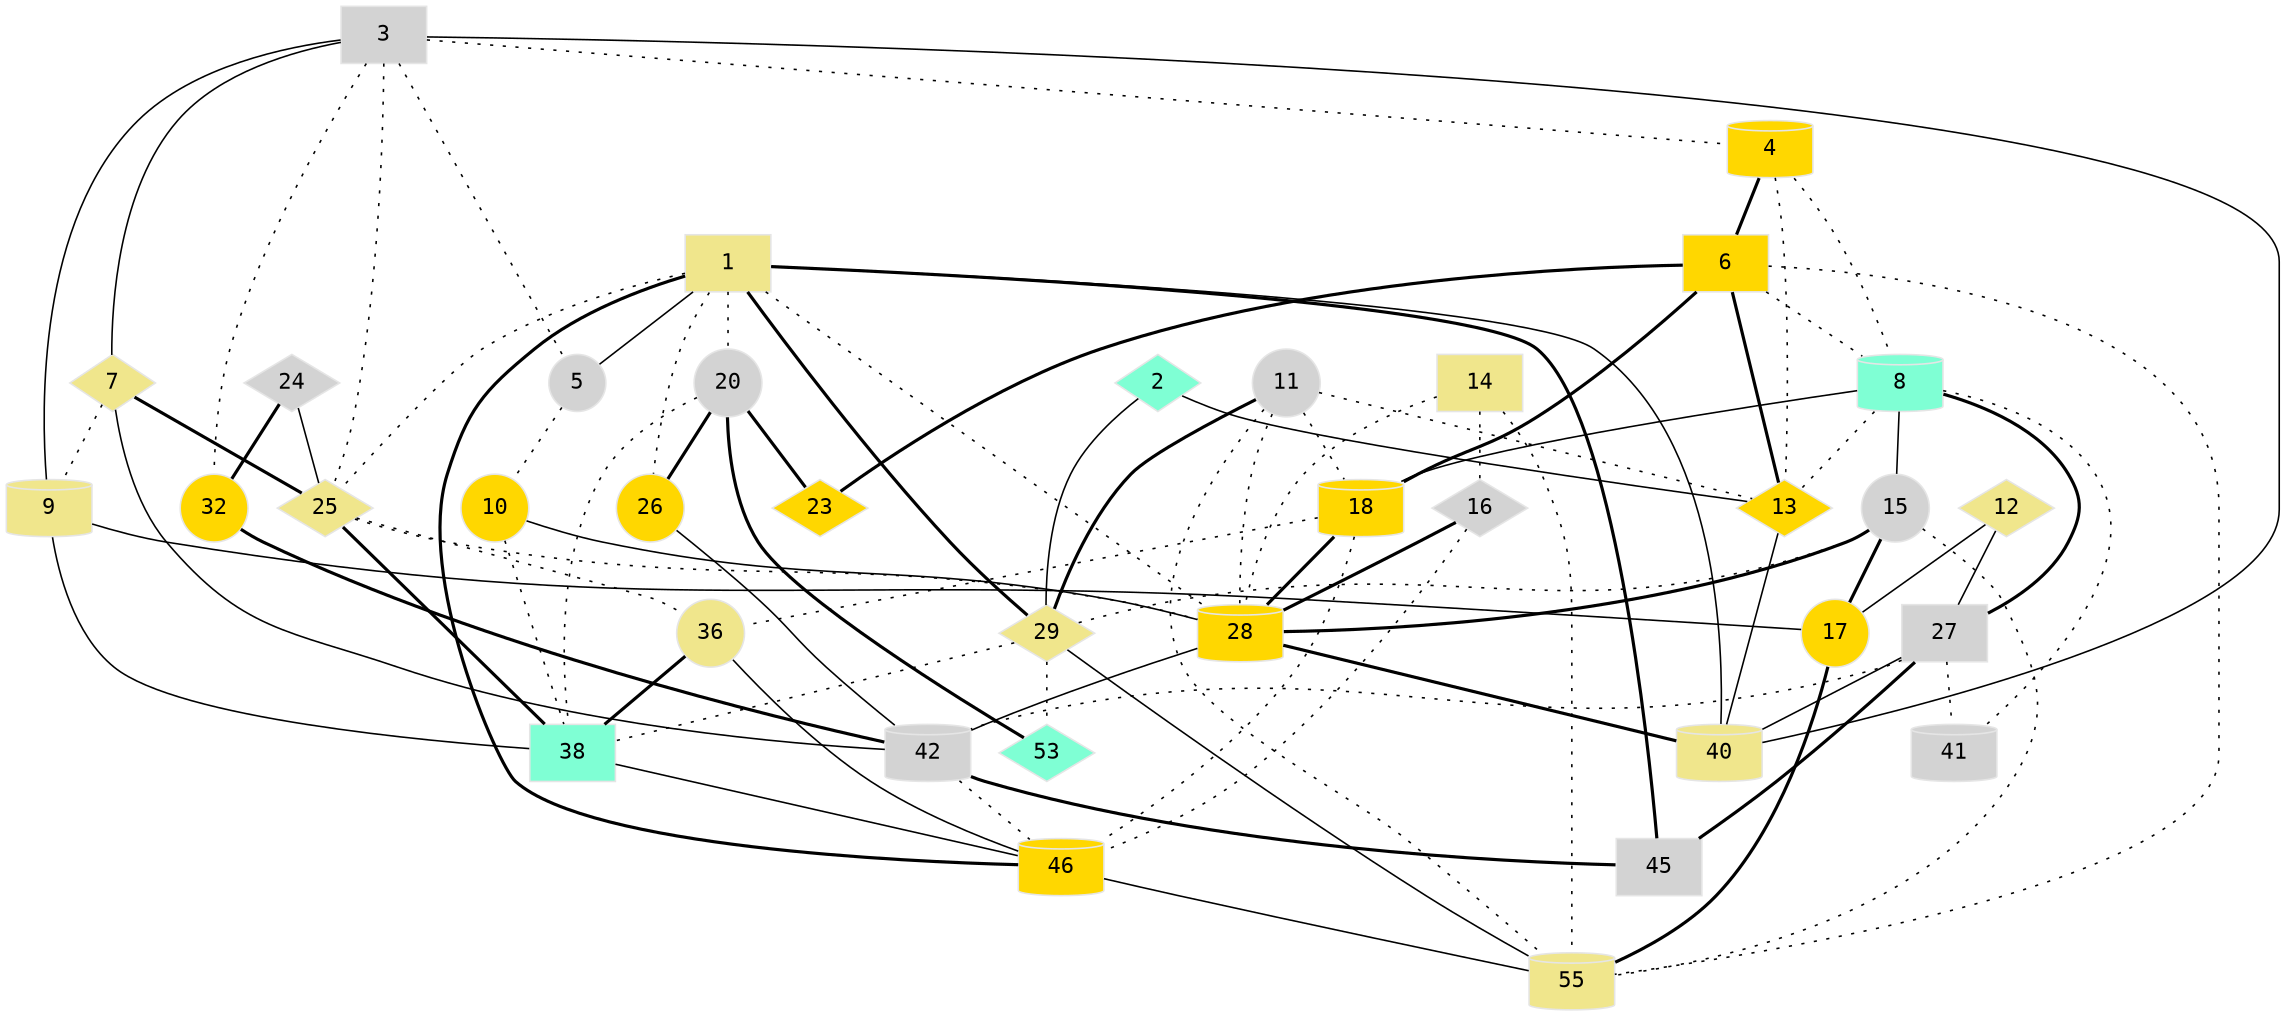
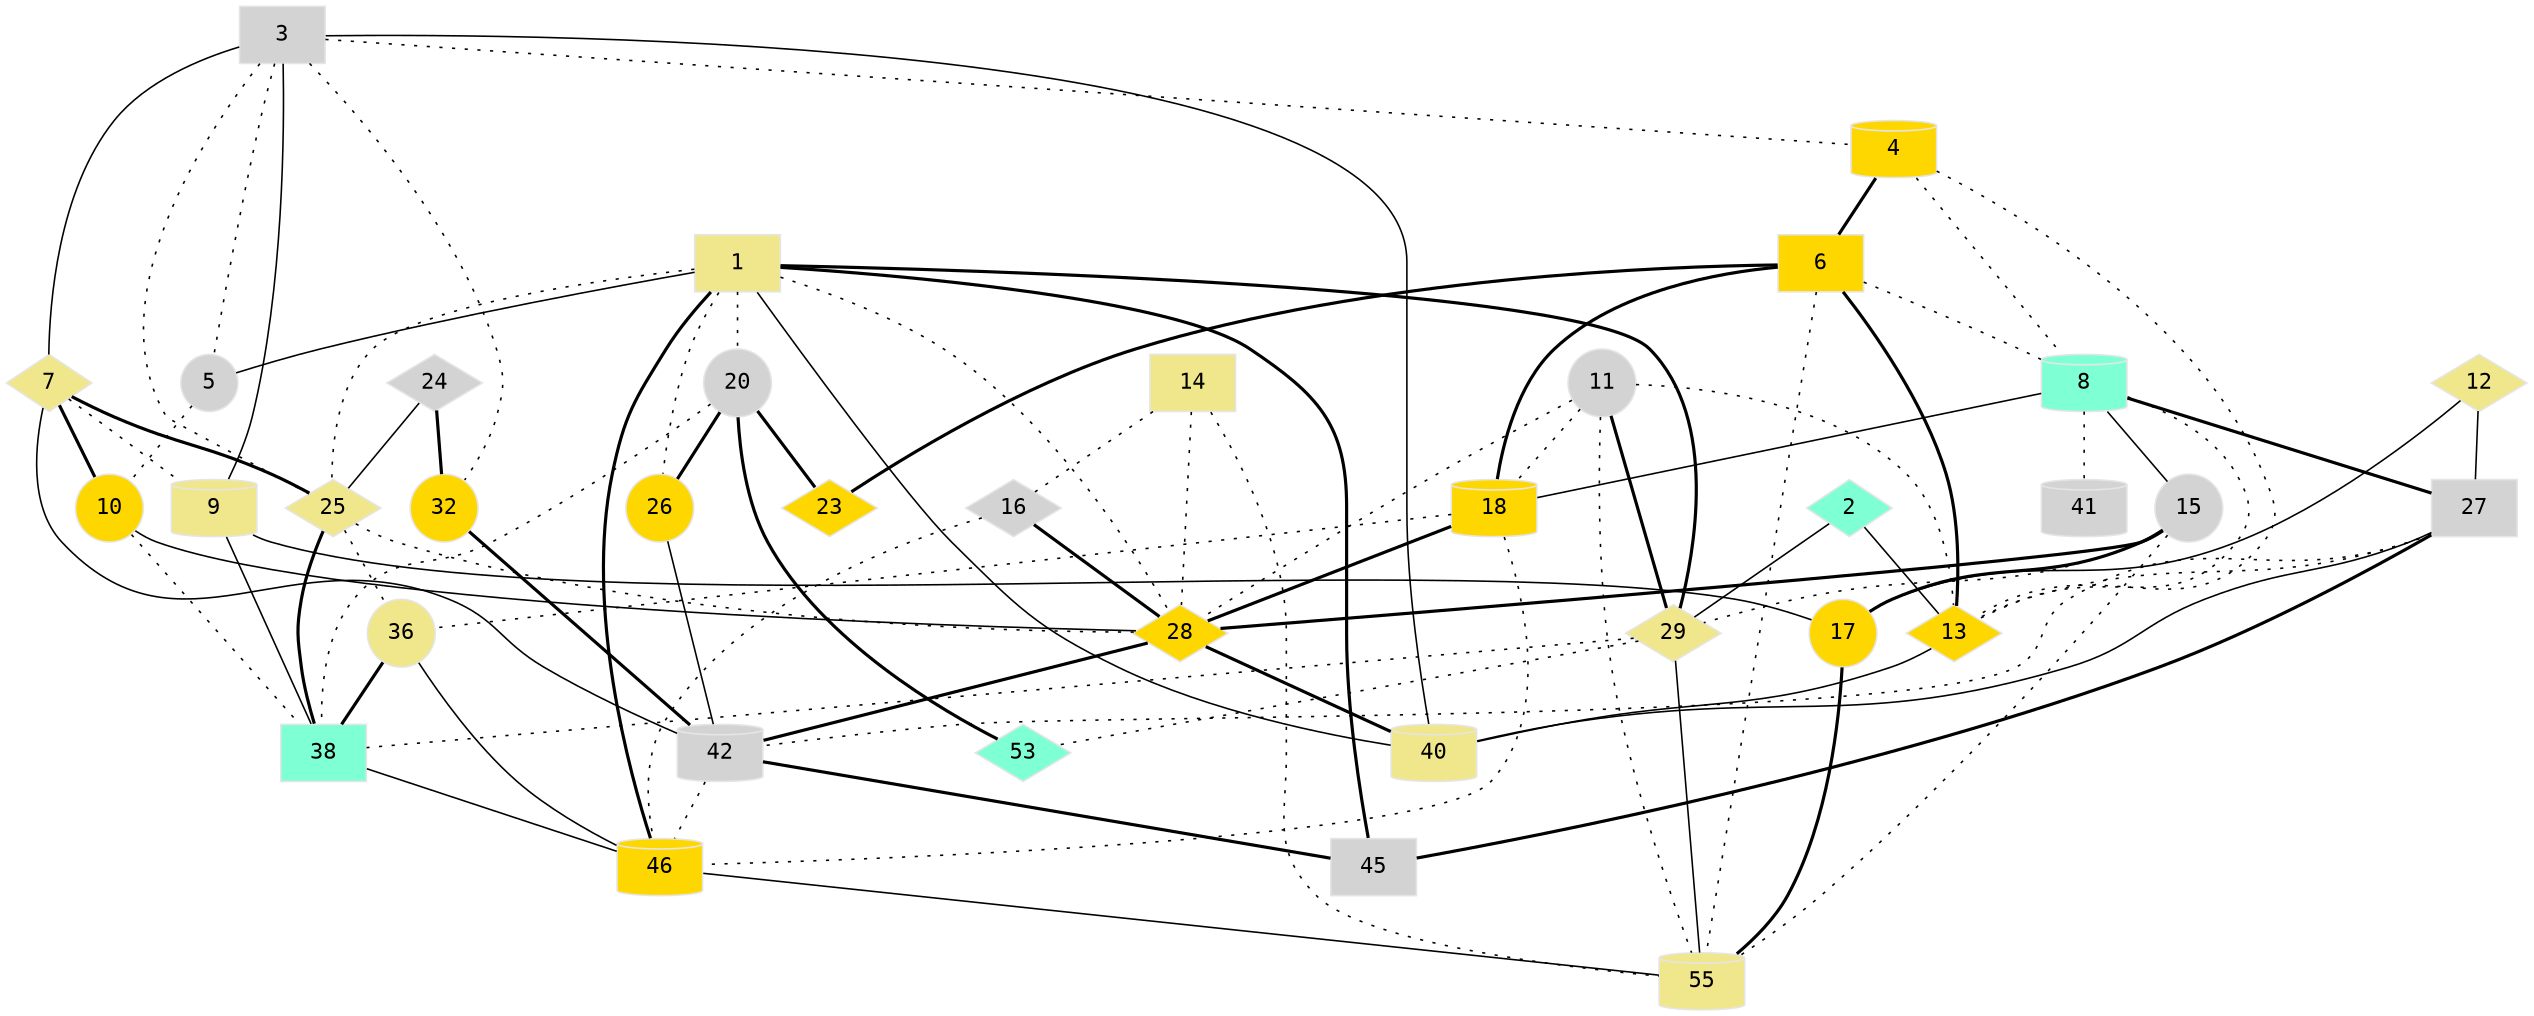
none -> (77, 441)
(1240, 633) -> (1180, 633)
(1949, 685) -> (2169, 574)
(1083, 687) -> (984, 684)
